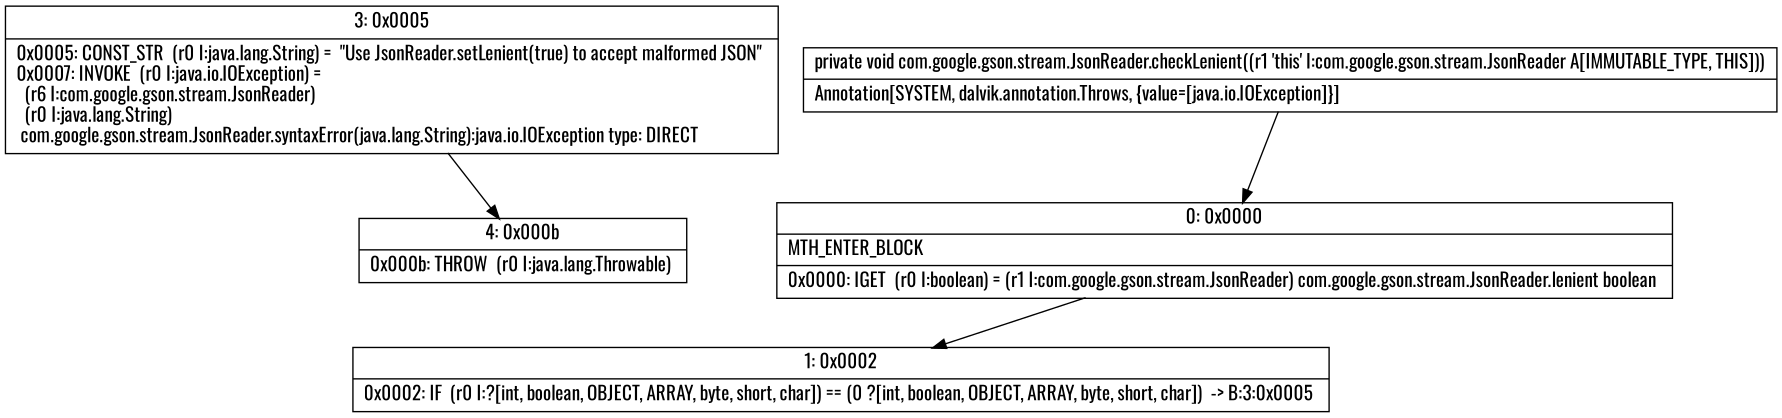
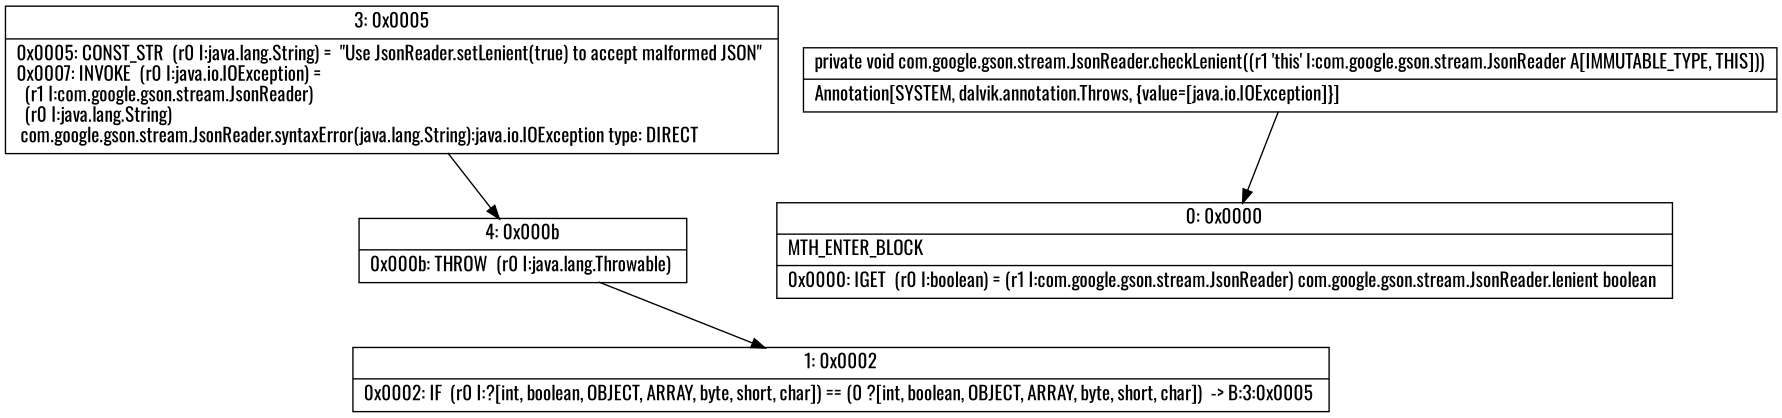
(167, 96) -> (165, 96)
(1016, 321) -> (675, 312)
